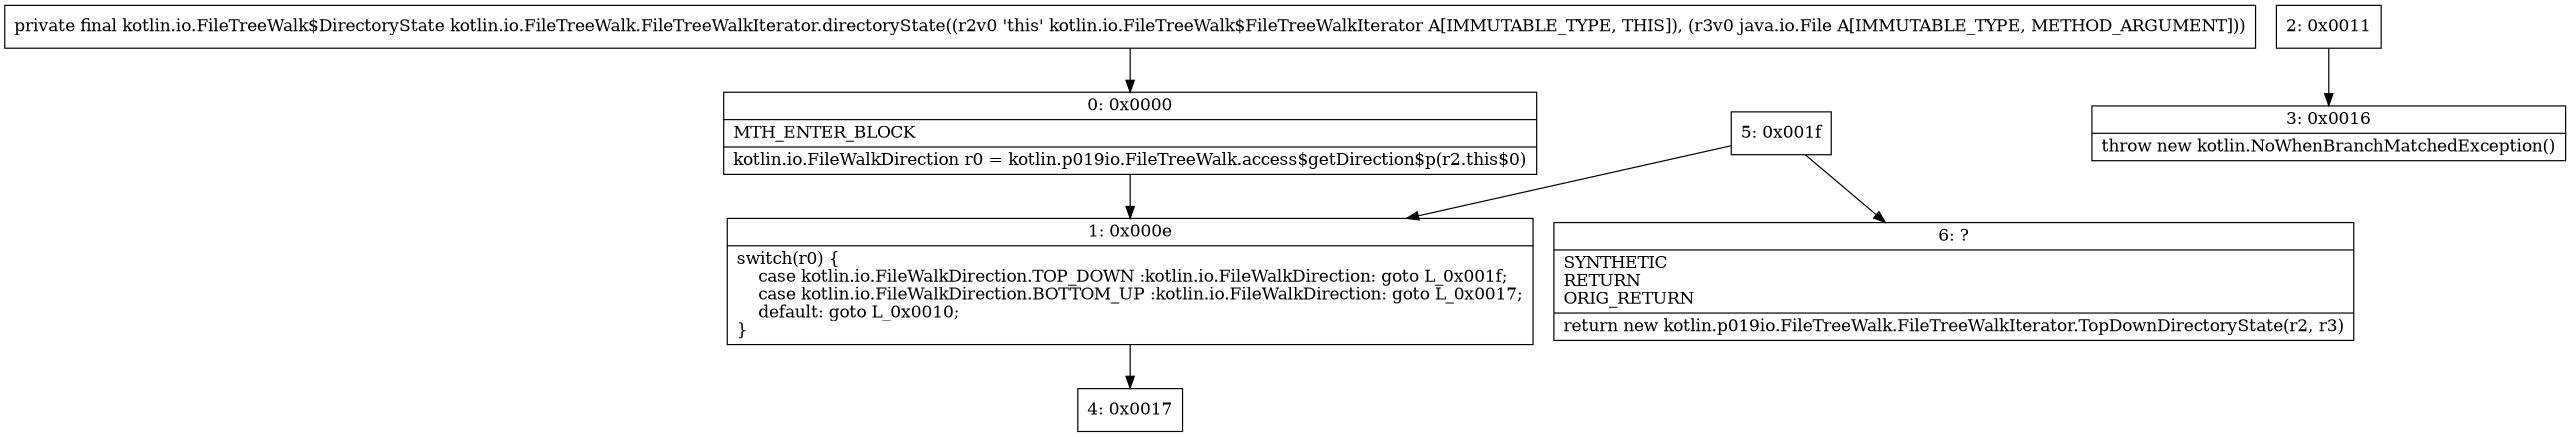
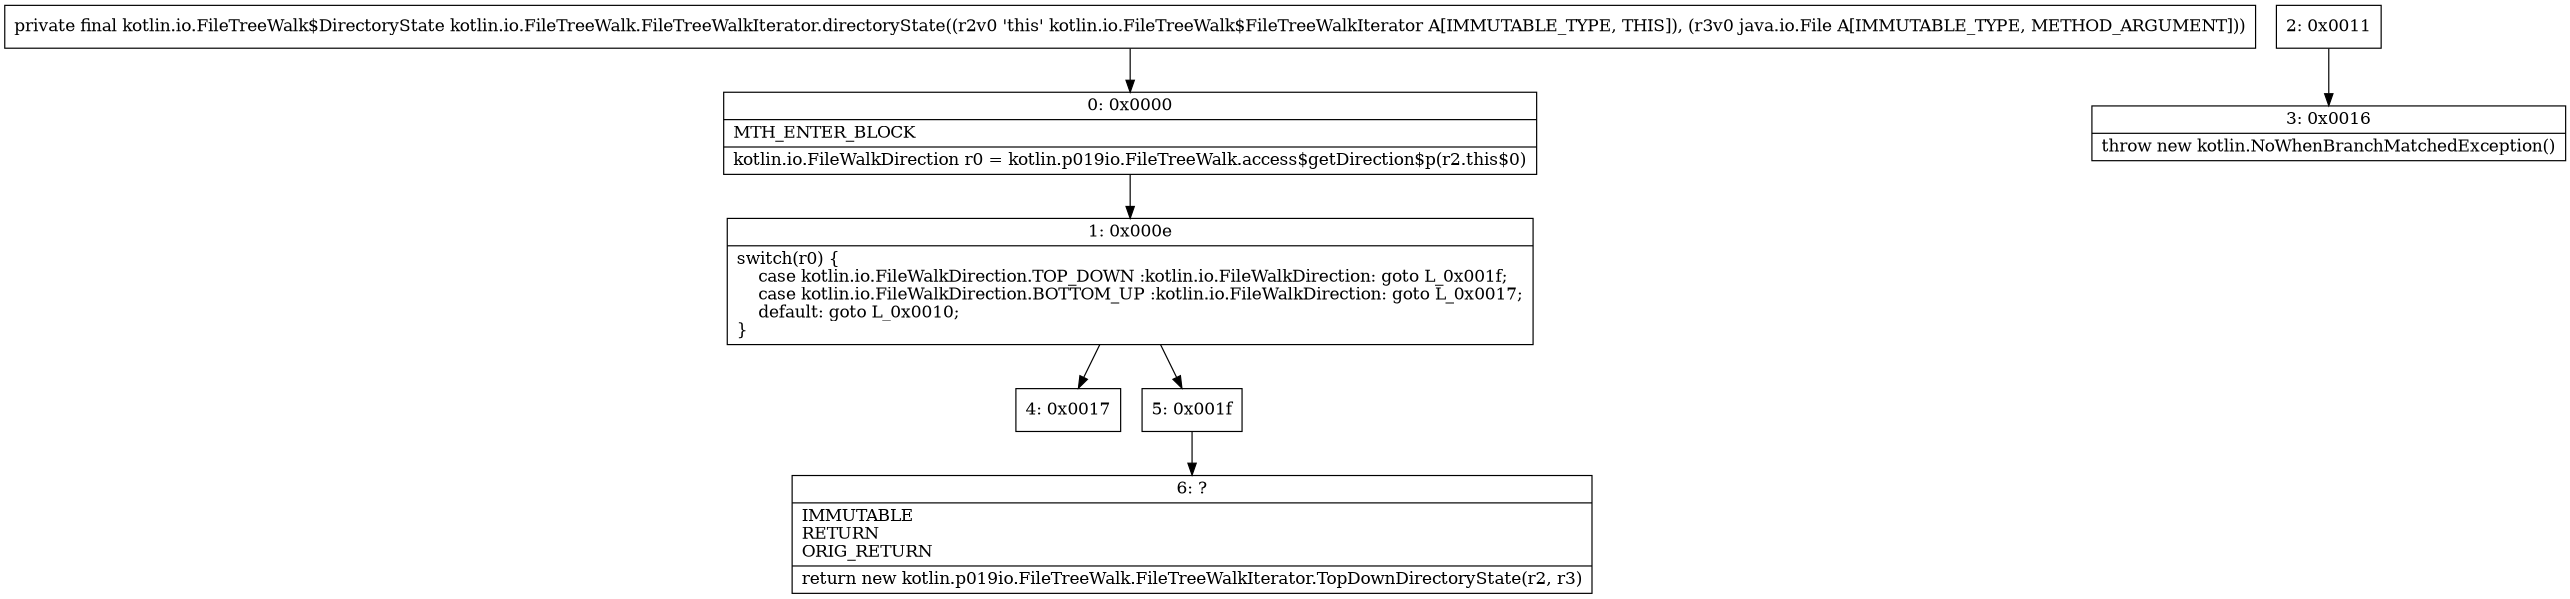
(1575, 181) -> (1169, 361)
(1616, 263) -> (858, 516)
